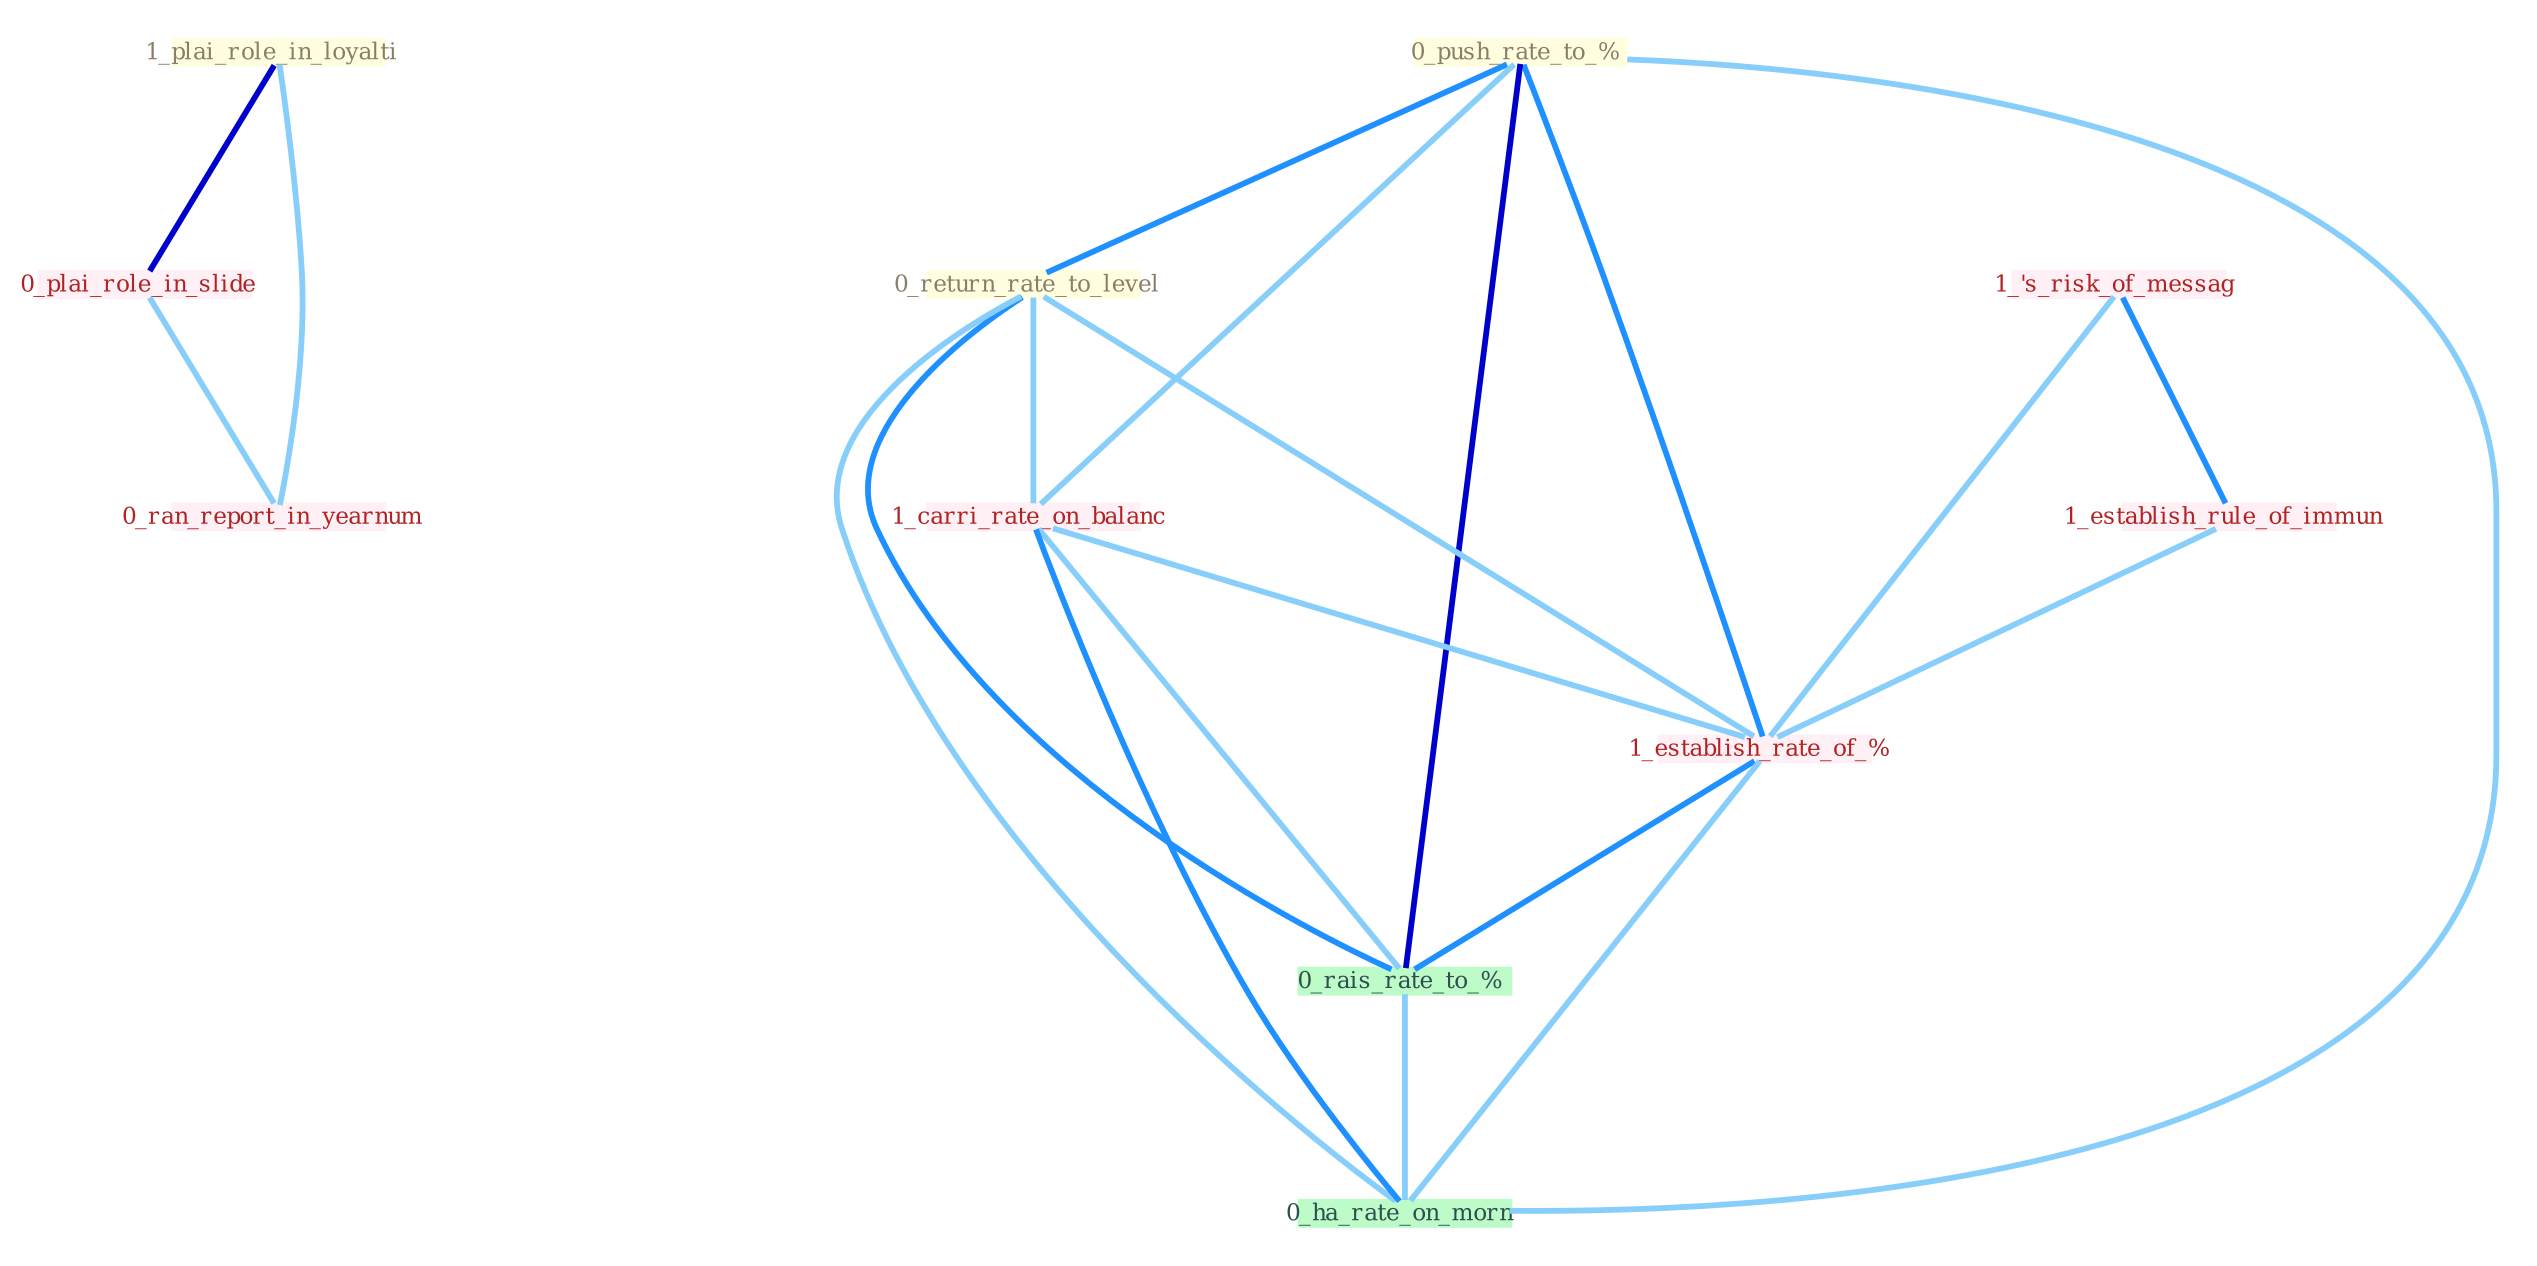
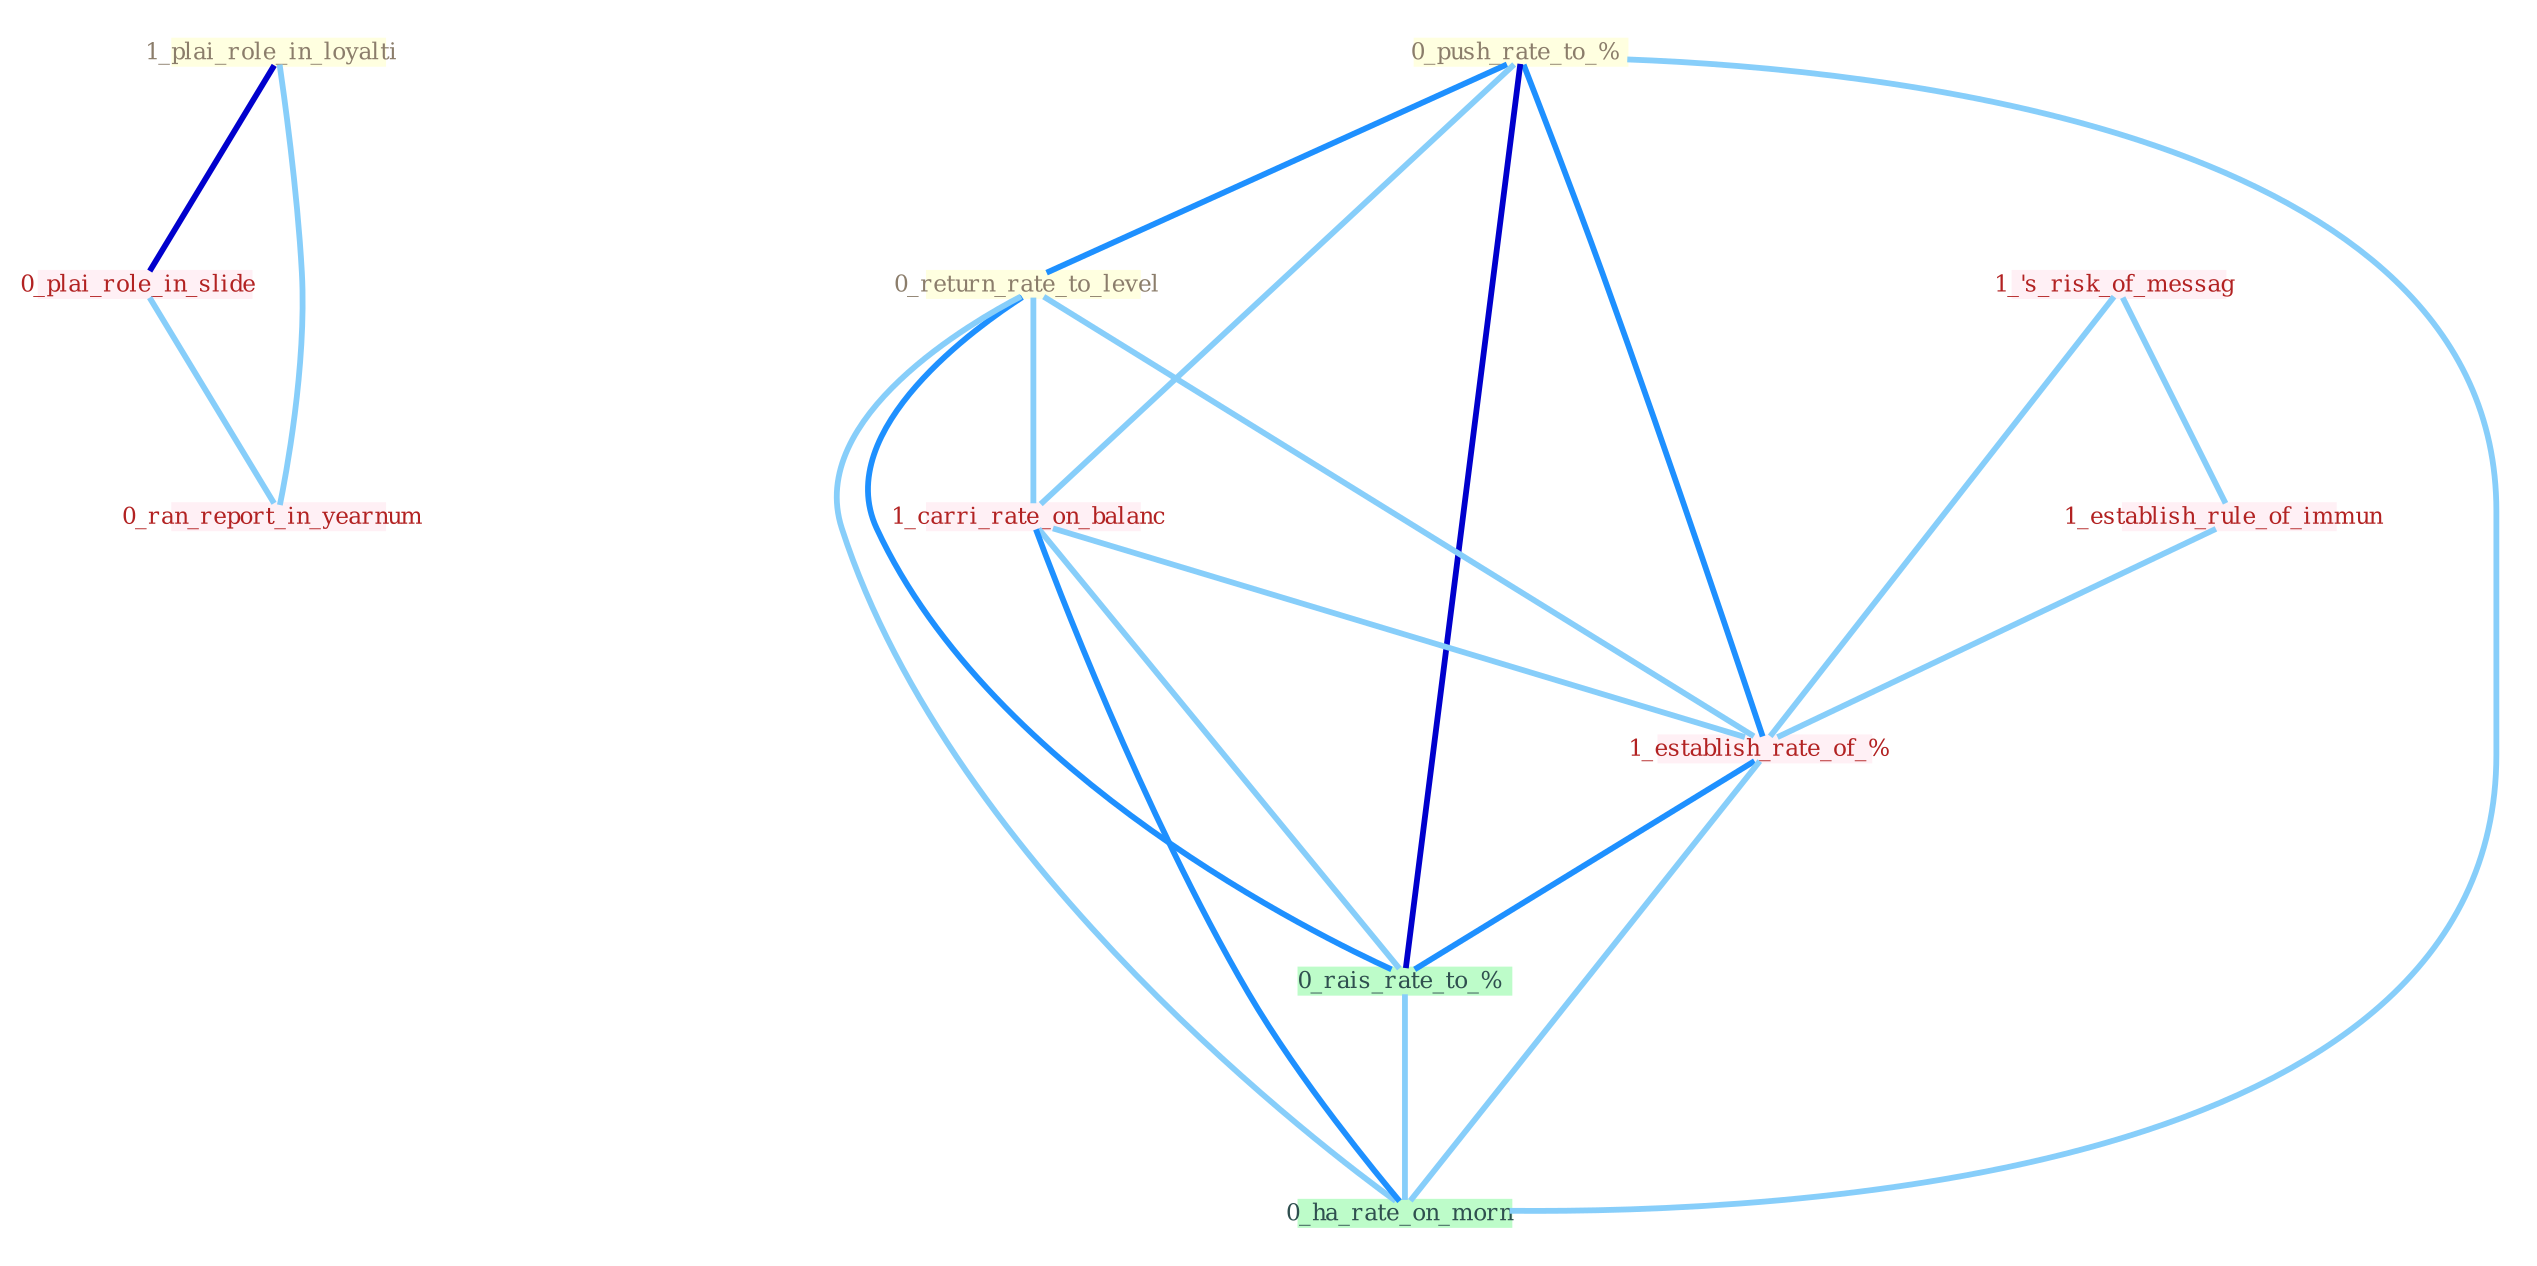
(2174, 400) -> (2174, 400)
